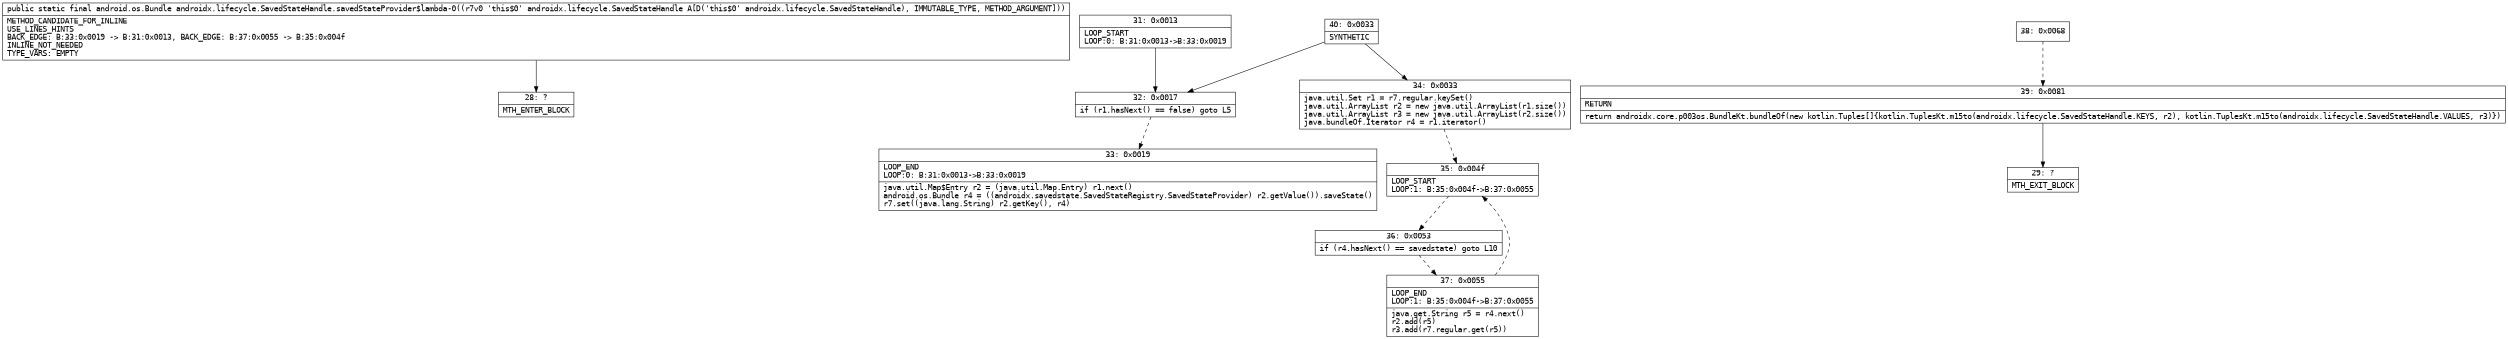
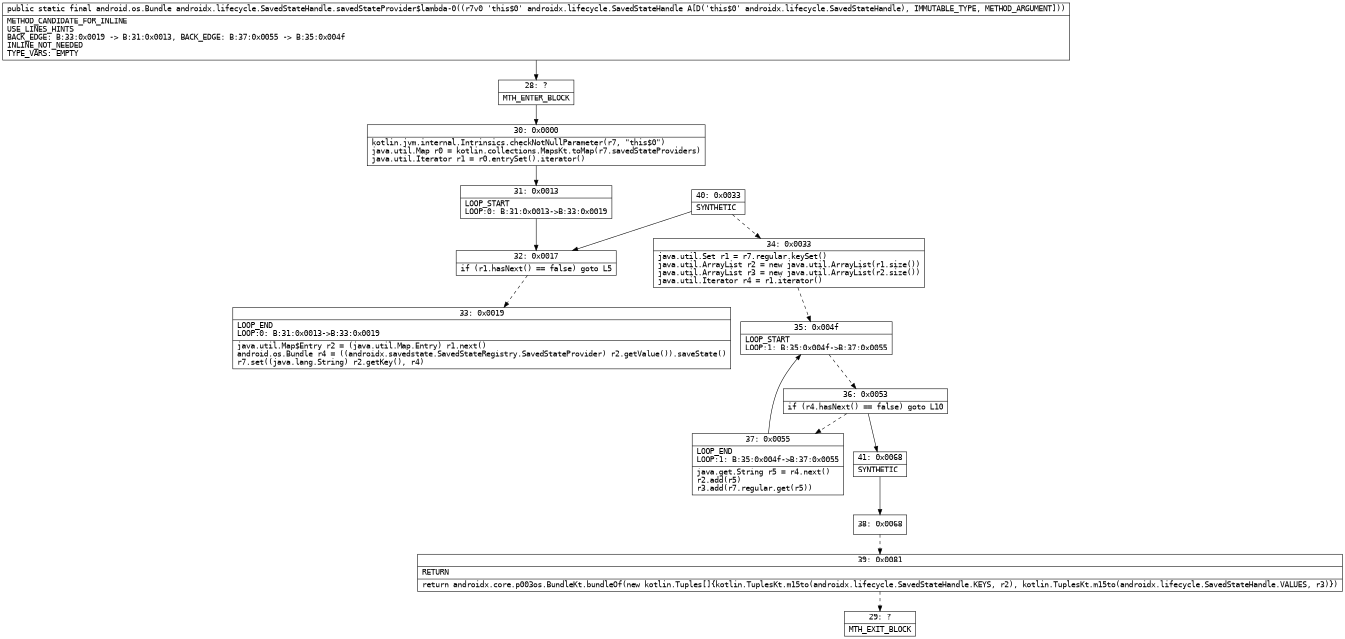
(1384, 60) -> (744, 225)
(1395, 123) -> (740, 281)
(2043, 142) -> (880, 599)
none -> (536, 145)
(1509, 236) -> (776, 394)
(1409, 249) -> (865, 407)
none -> (880, 464)
